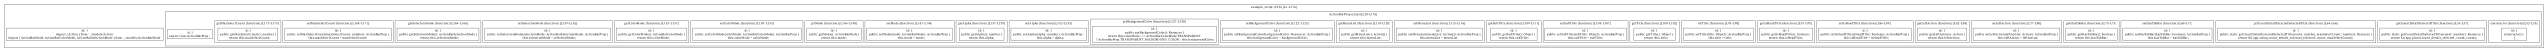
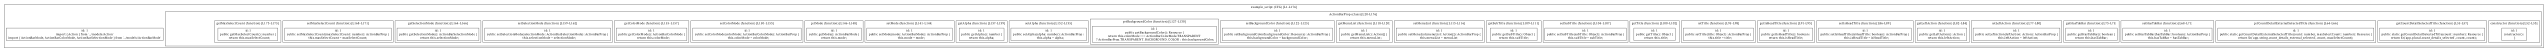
(190, 34) -> none
